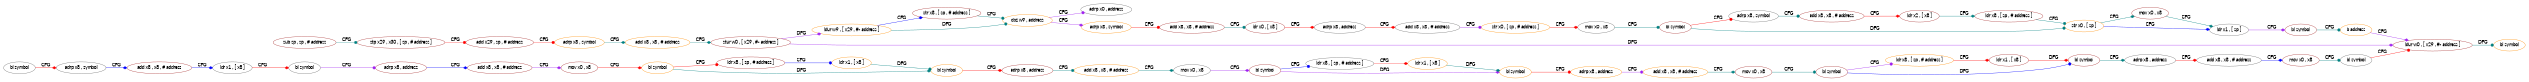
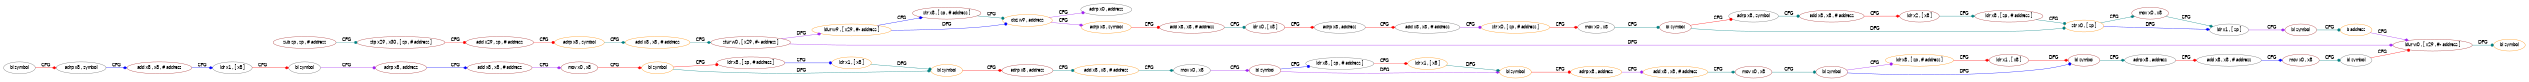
(2150, 25) -> (2150, 25)
(948, 29) -> (948, 29)
